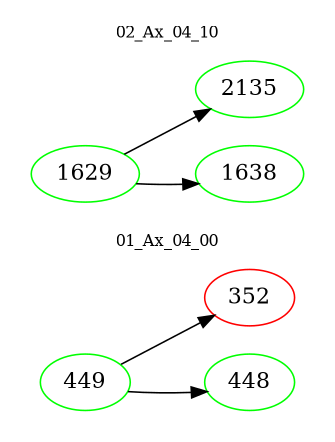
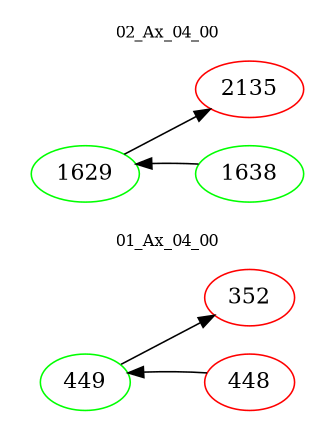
(167, 34) -> (167, 34)
(250, 89) -> (250, 89)
(159, 184) -> (175, 163)
(250, 382) -> (250, 382)
(159, 393) -> (176, 372)
